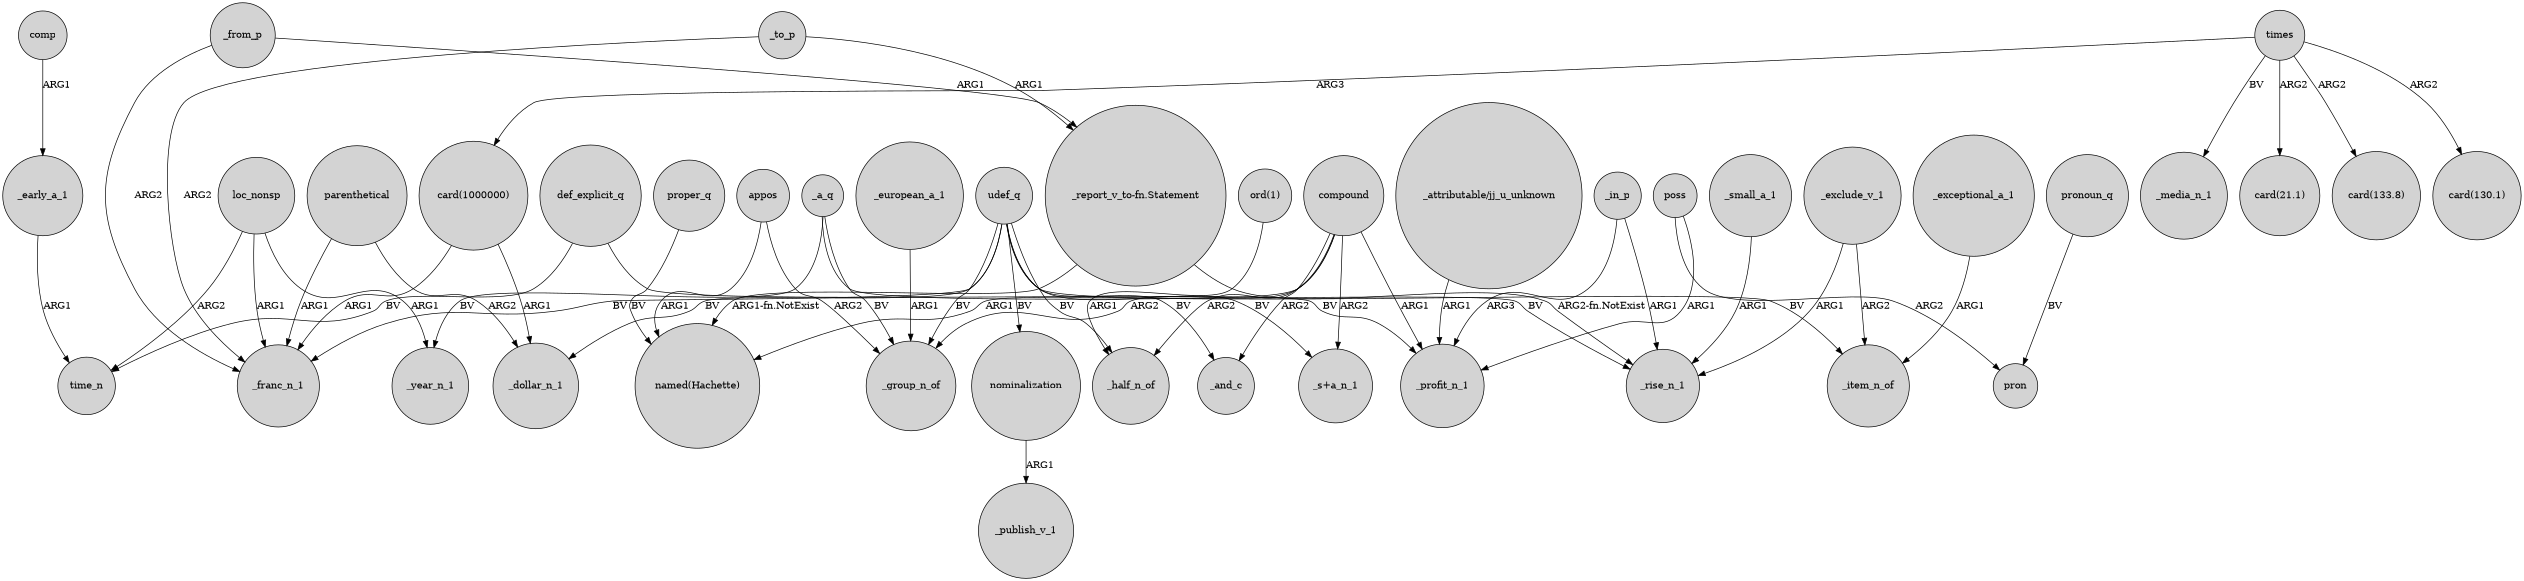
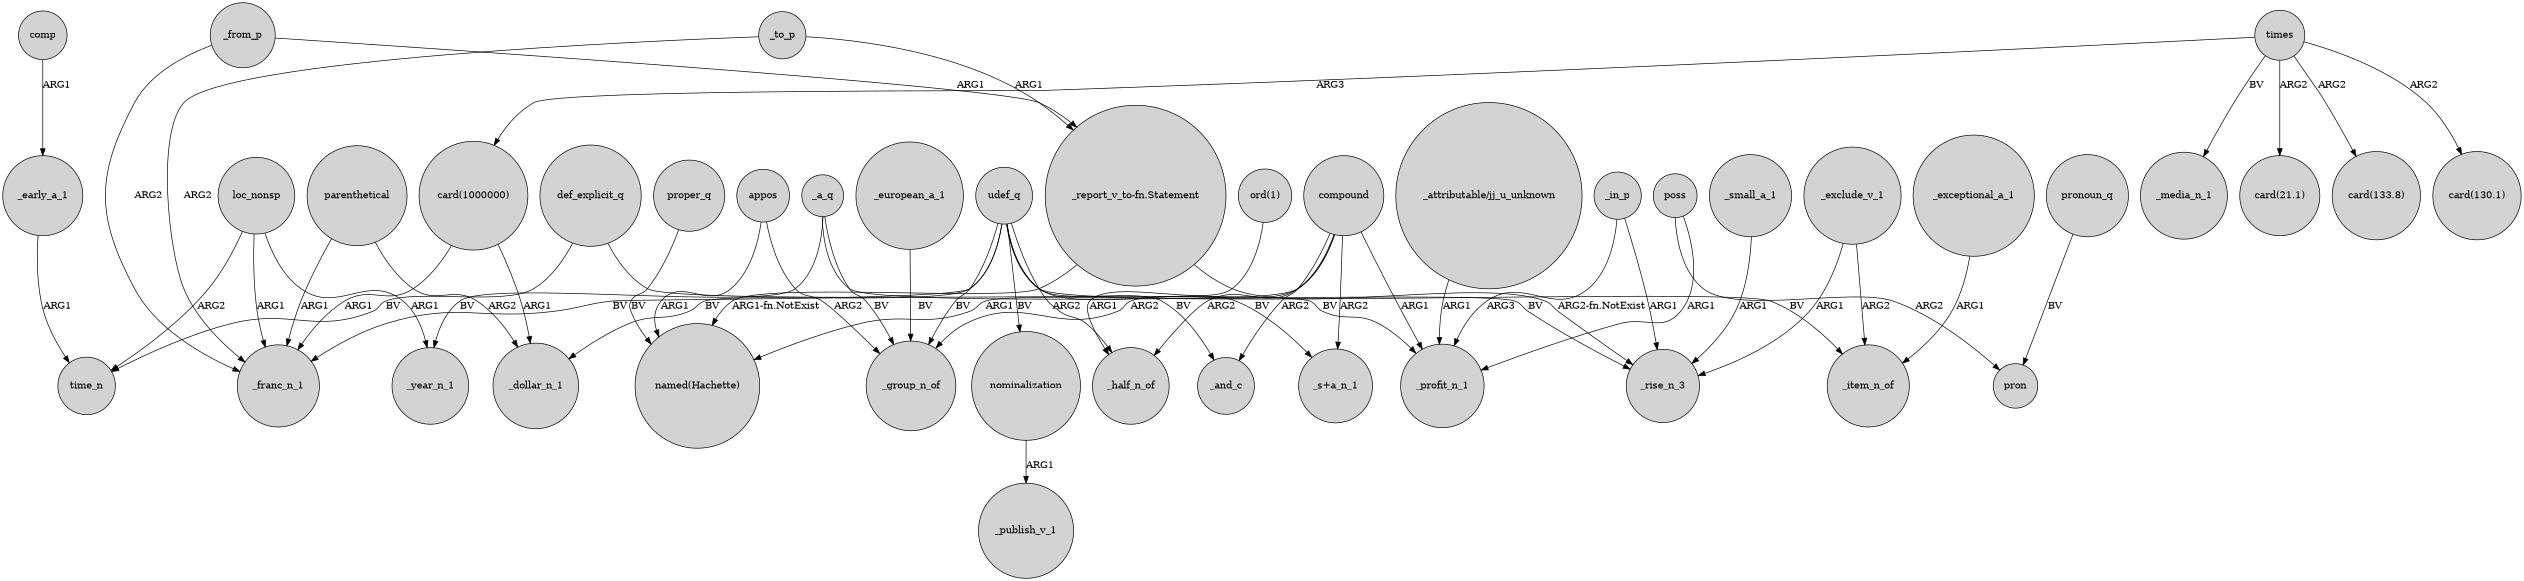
(925, 306) -> (925, 306)
(1067, 306) -> (1067, 306)
(1663, 386) -> (1663, 386)
